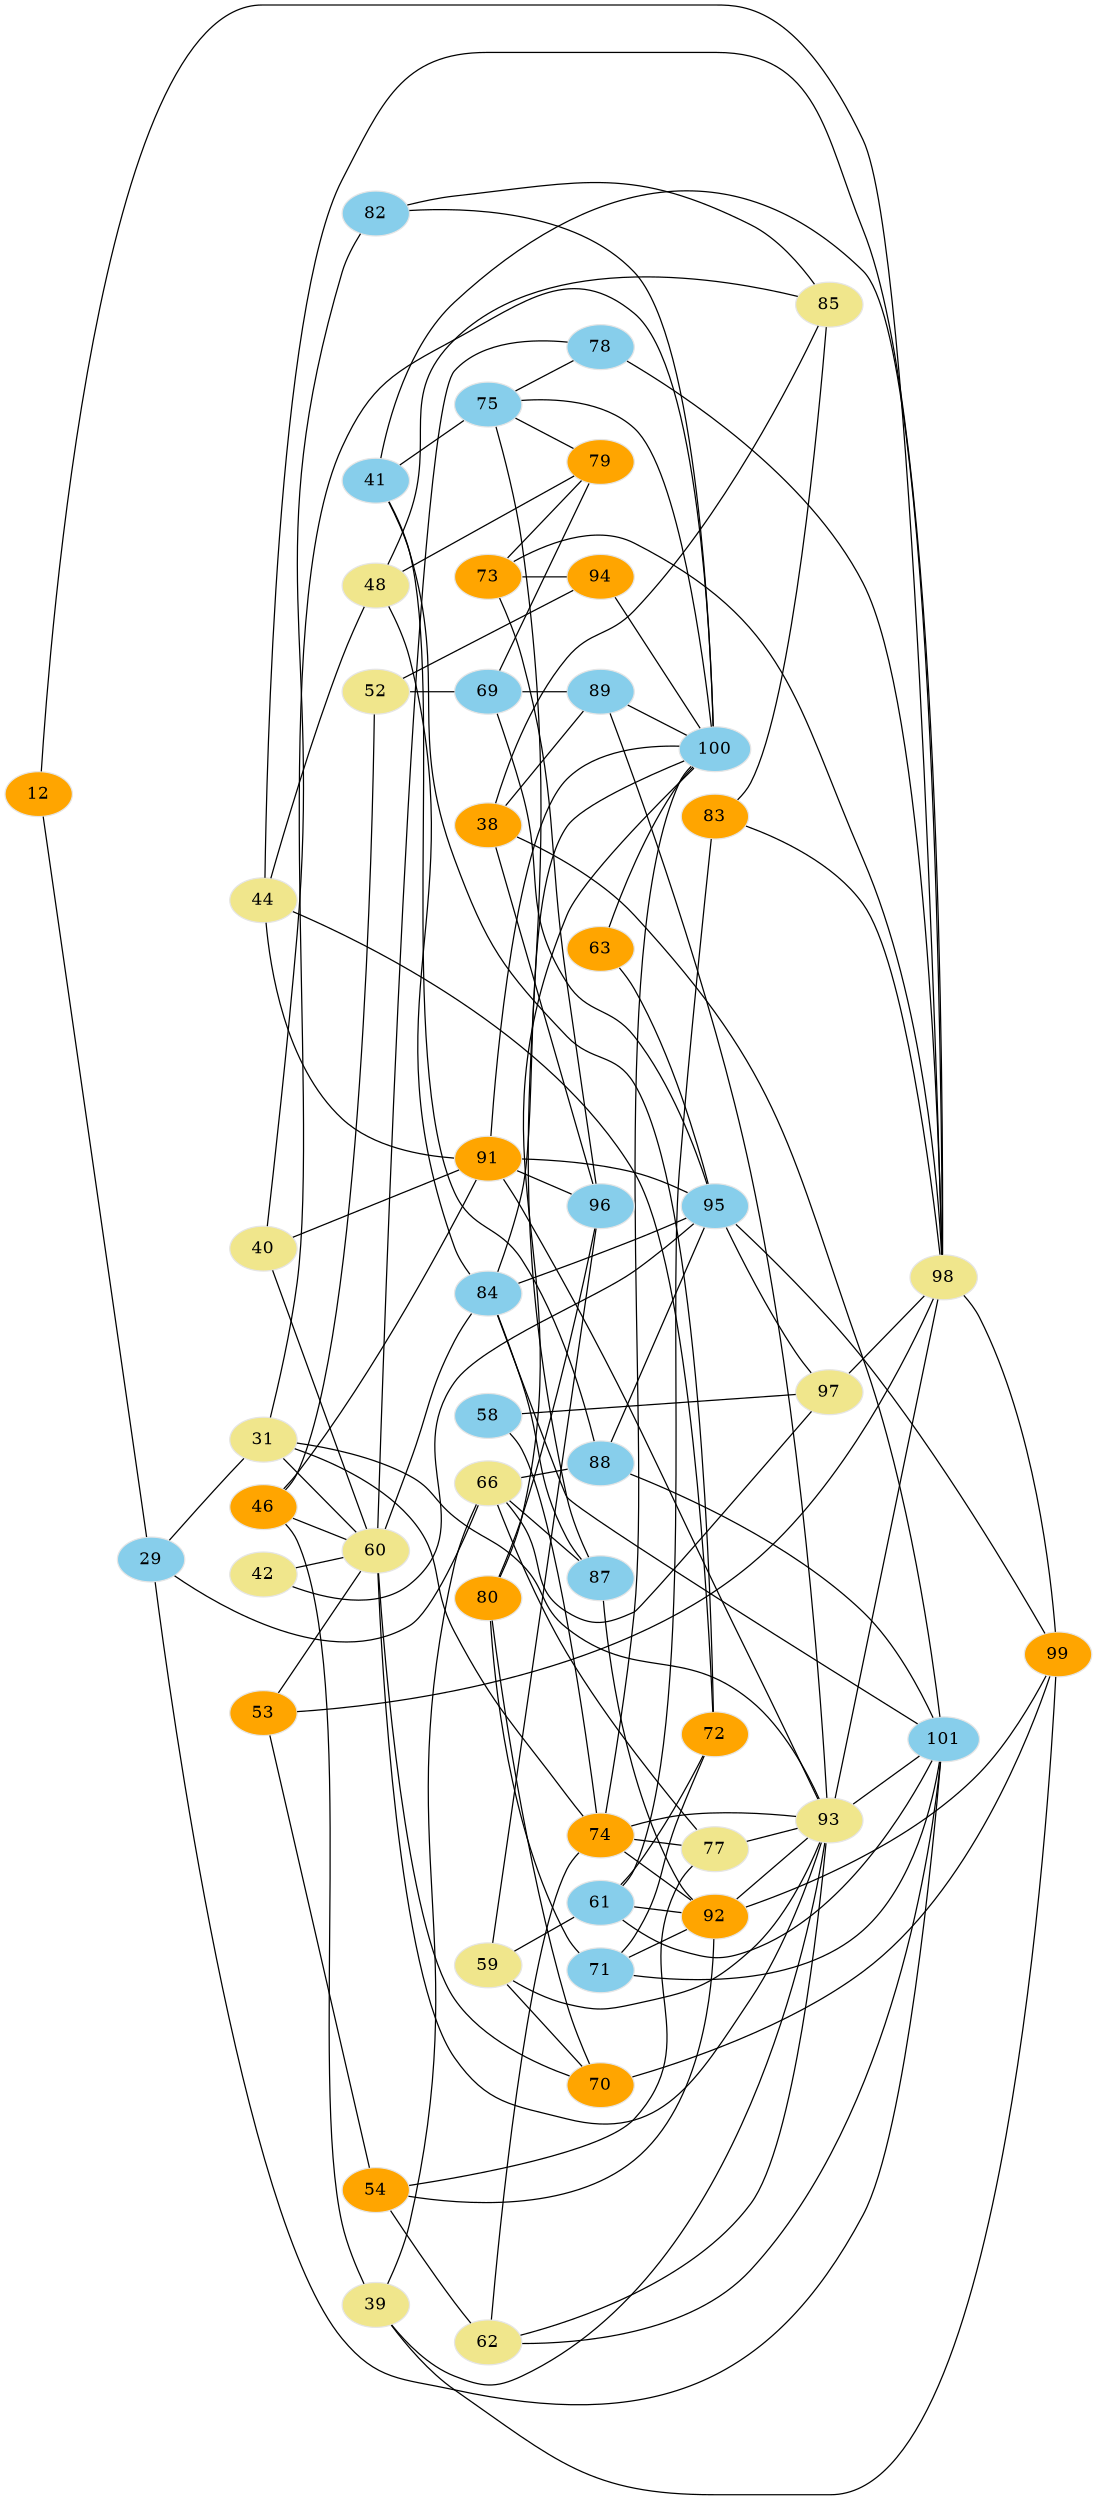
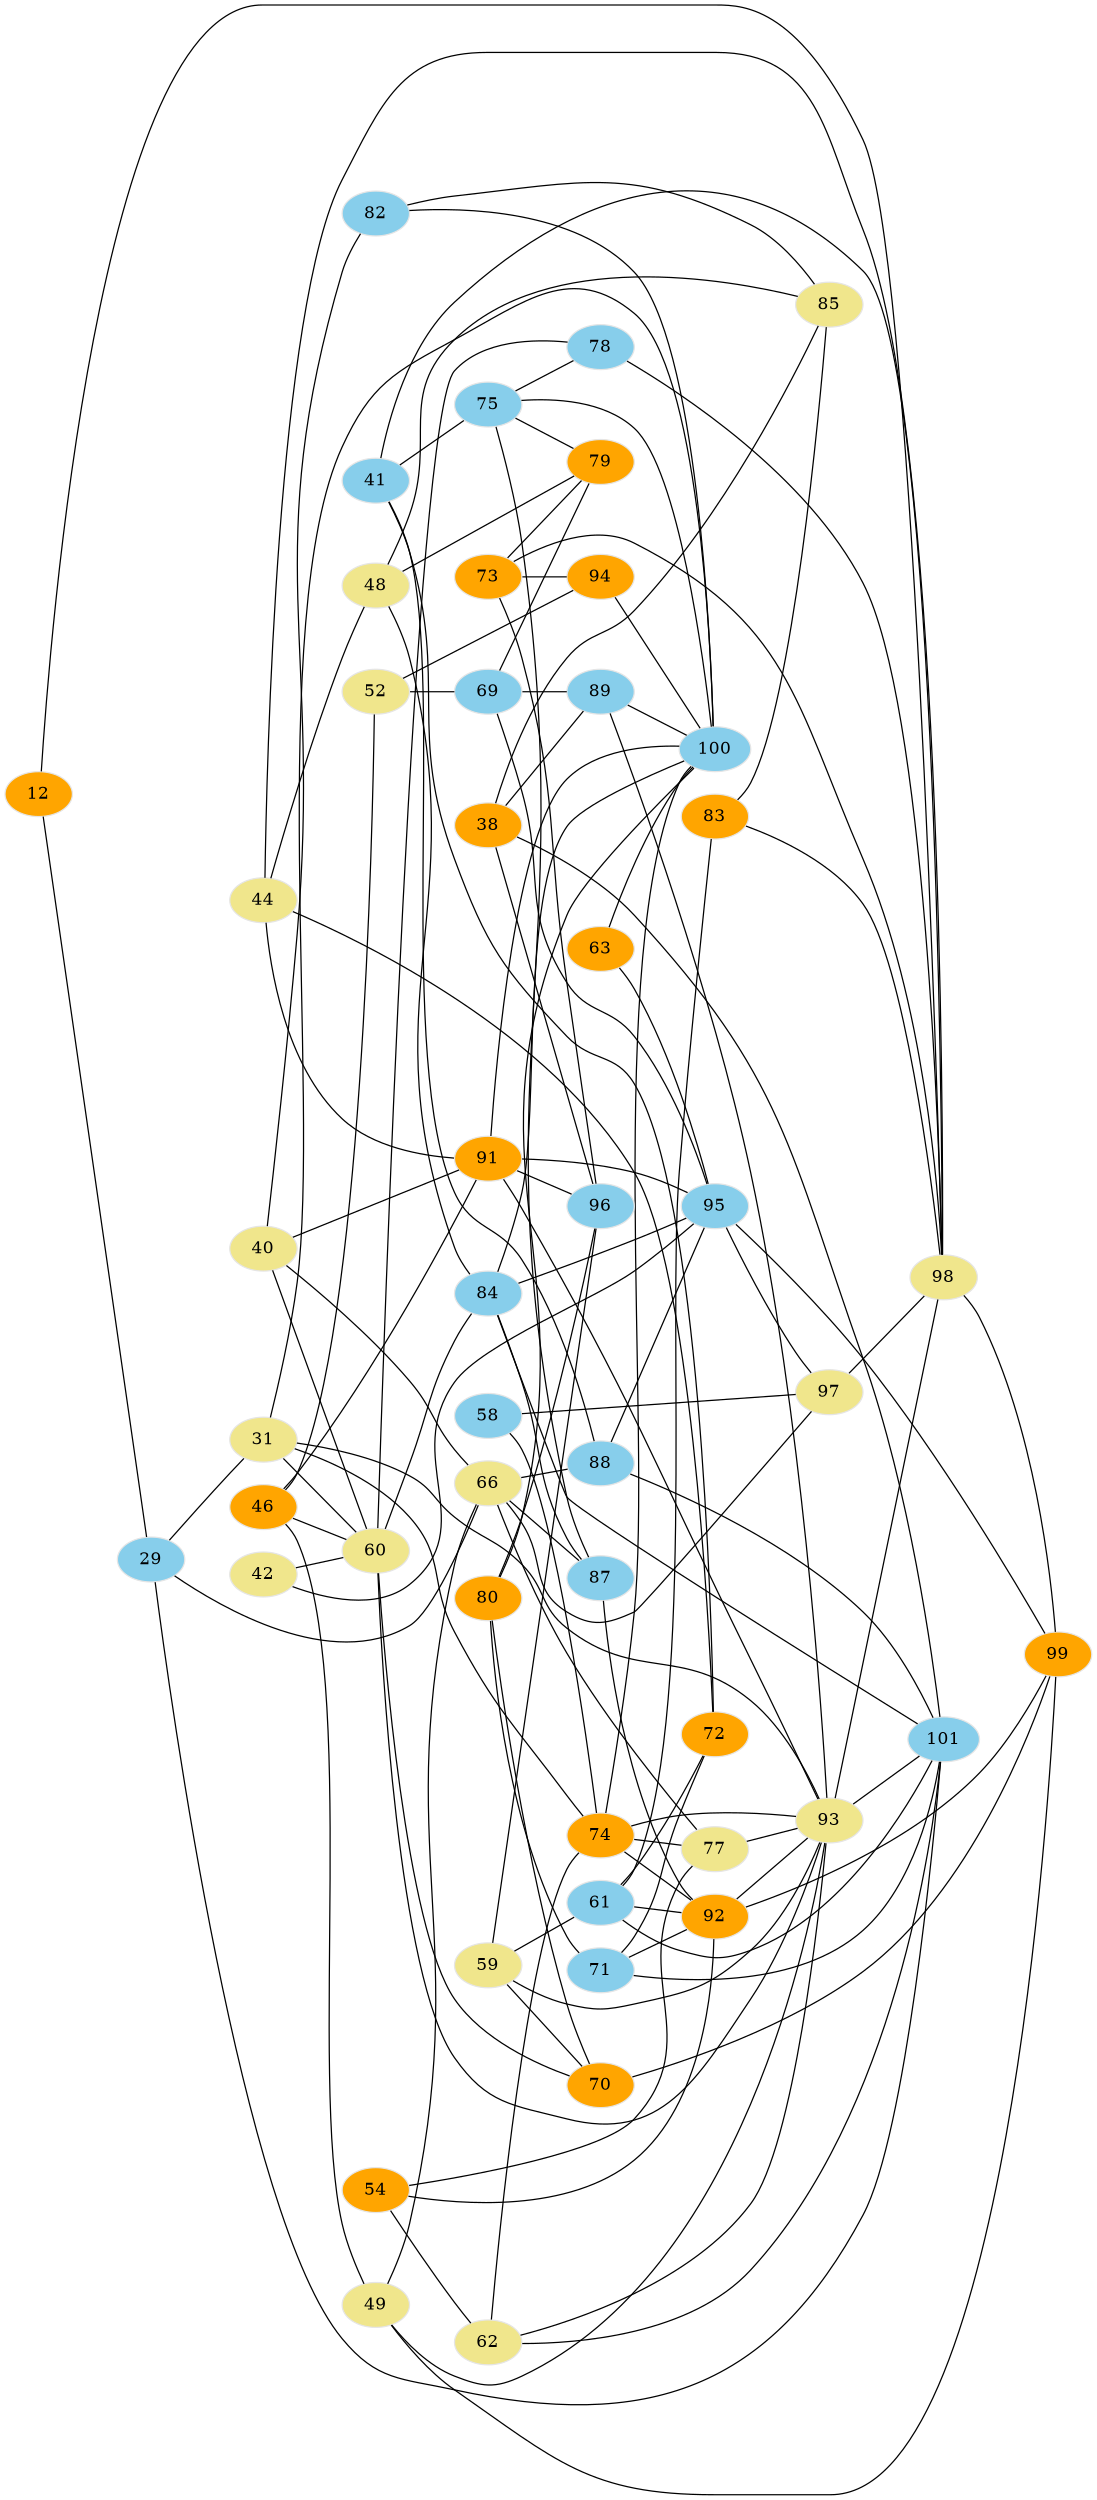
none -> (392, 1361)
(263, 1713) -> none
(376, 2305) -> (376, 2305)
